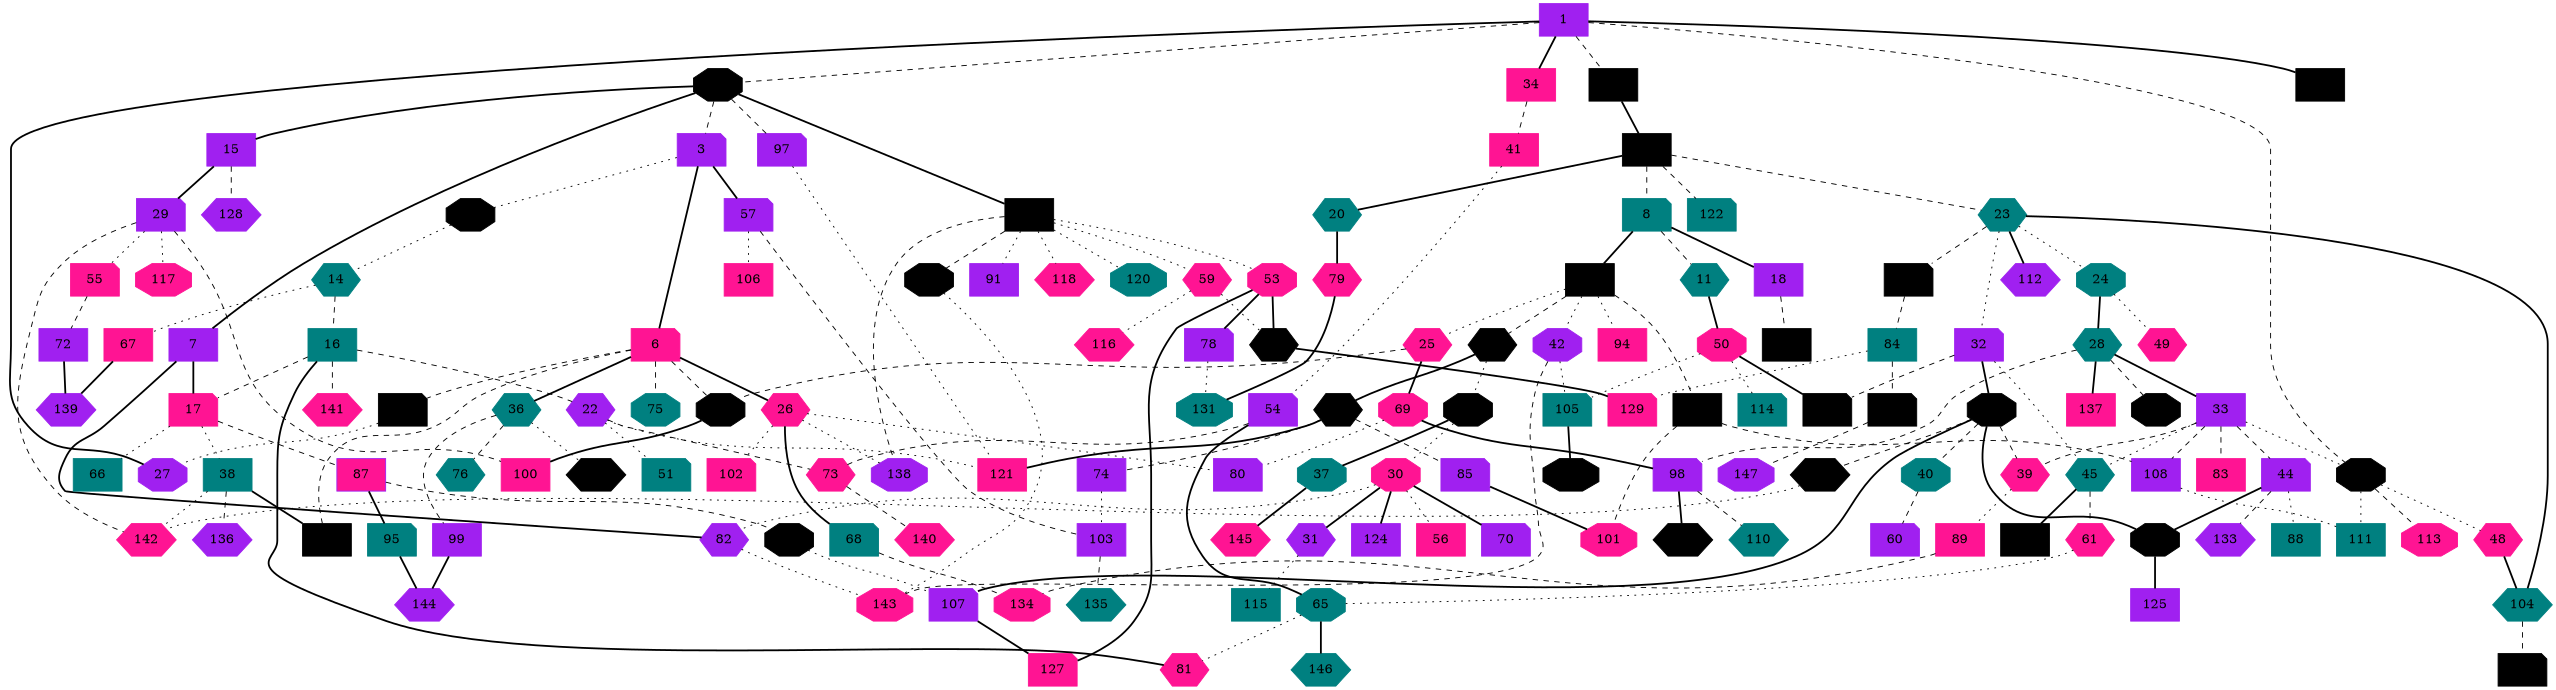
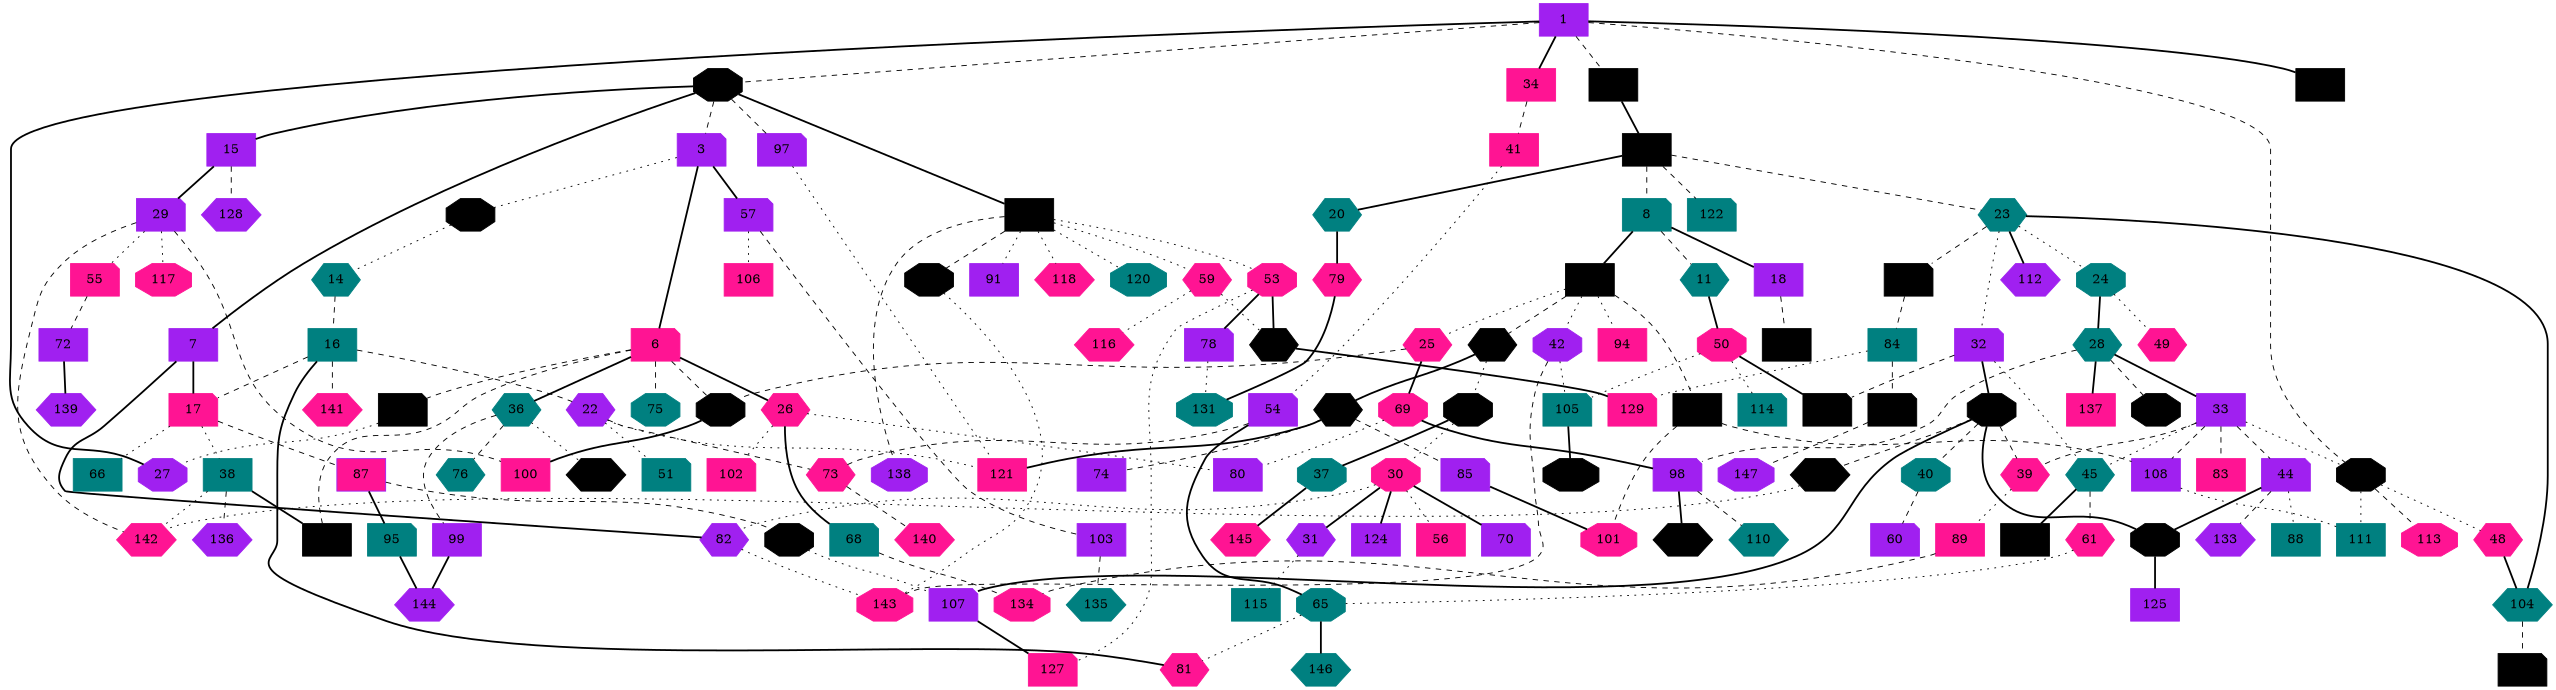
(128, 345) -> none
(841, 442) -> none
(1151, 454) -> (1151, 454)
(1101, 501) -> none
